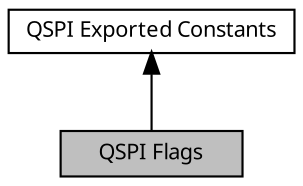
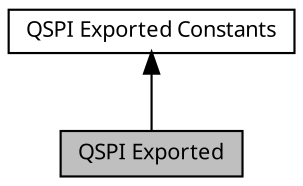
(152, 154) -> (152, 154)
